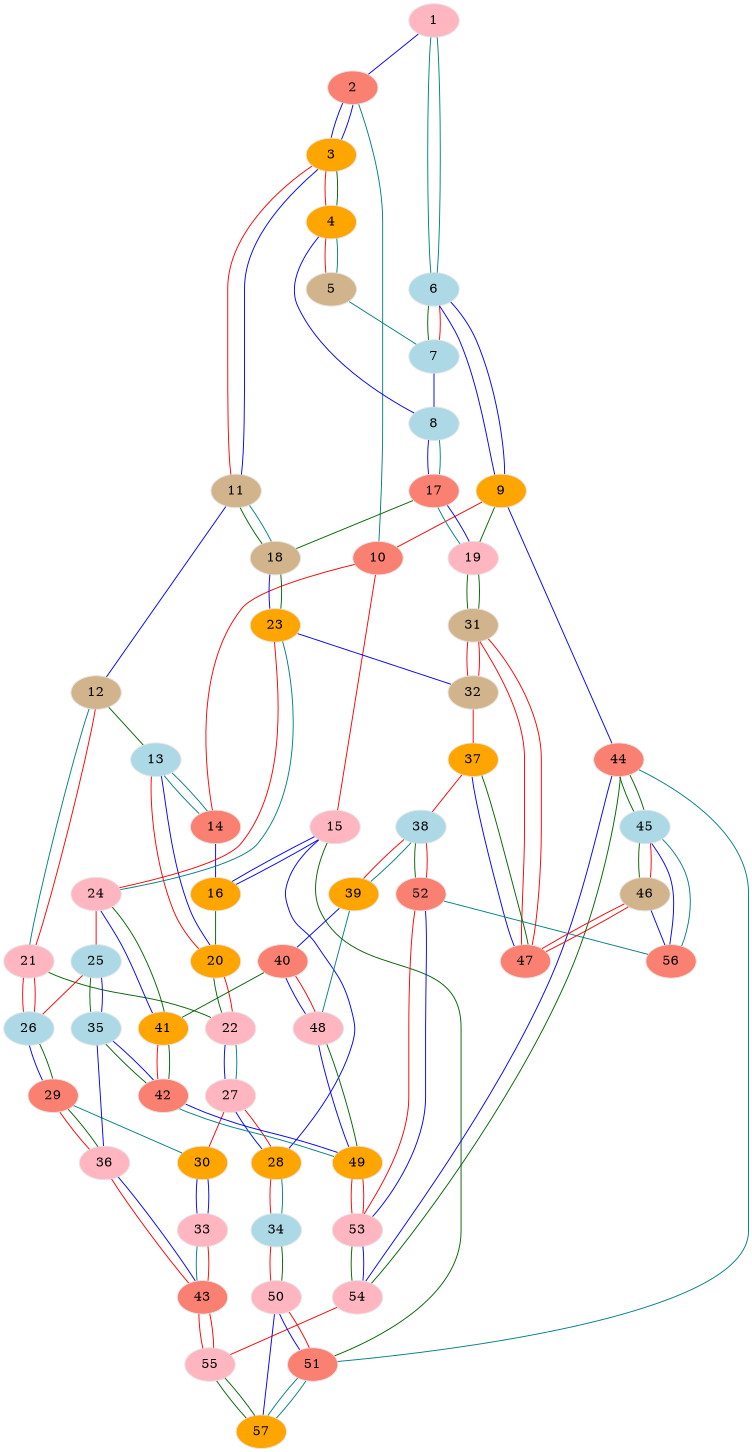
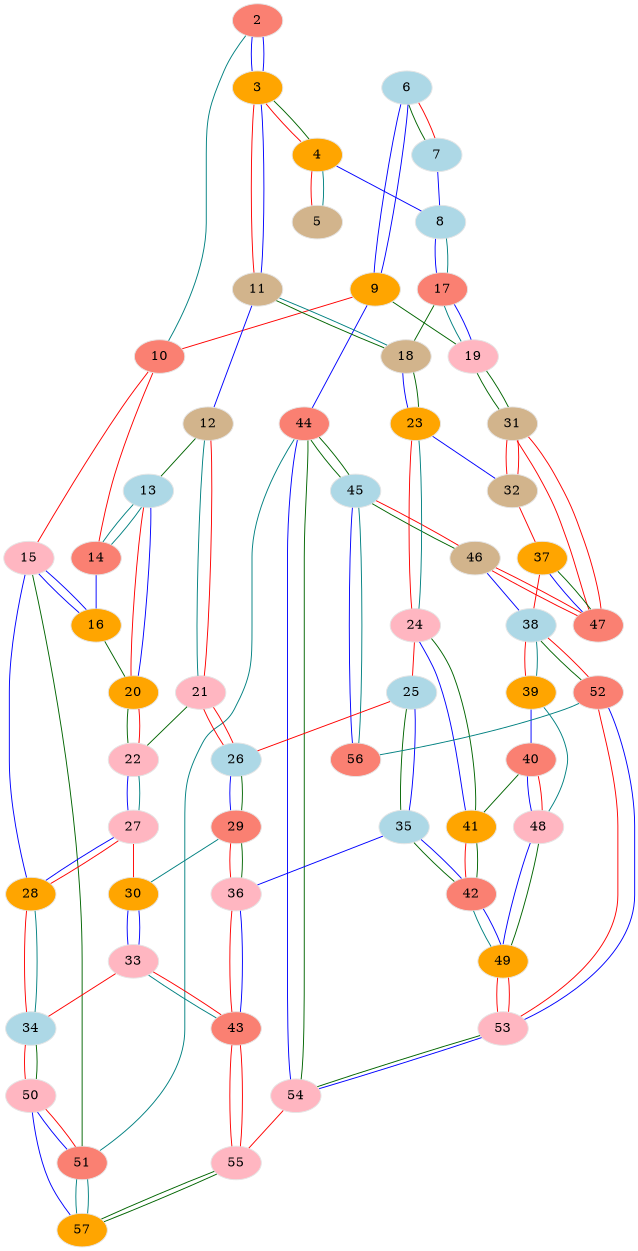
(434, 21) -> none
(376, 319) -> none
(658, 928) -> (503, 592)
none -> (89, 991)
